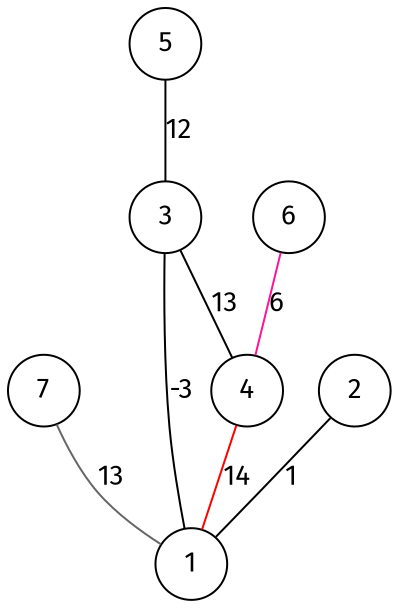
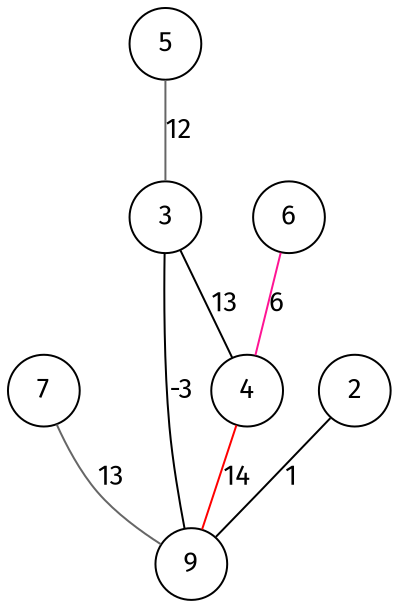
(165, 131) -> (165, 131)
(191, 564) -> (191, 564)
